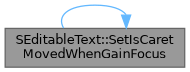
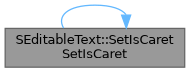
(95, 48) -> (95, 48)
